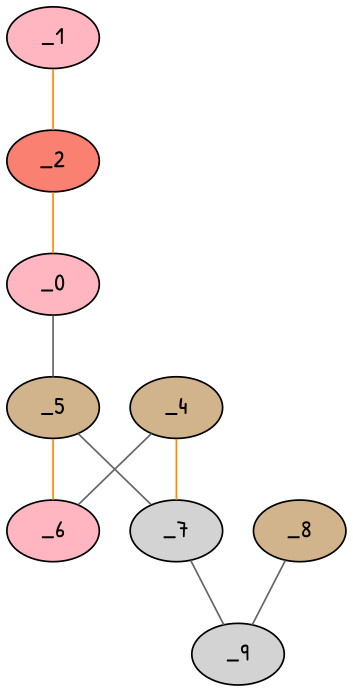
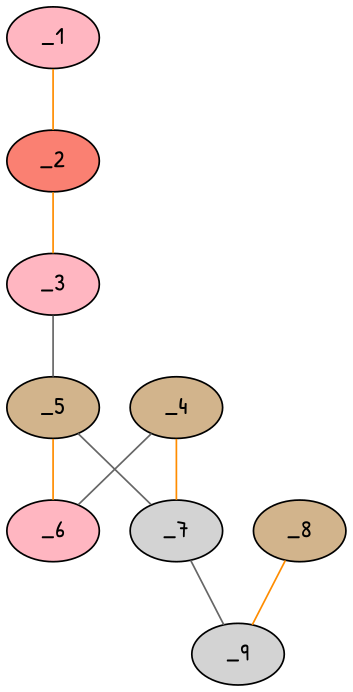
(53, 284) -> (53, 284)
(269, 593) -> (269, 593)
